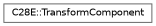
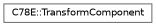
(78, 13) -> (78, 13)
